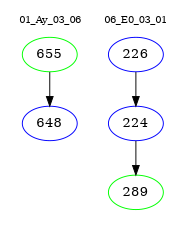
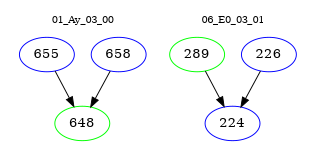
(50, 21) -> (83, 21)
(50, 55) -> (47, 55)
none -> (119, 55)
(50, 123) -> (82, 123)
(136, 153) -> (212, 85)
